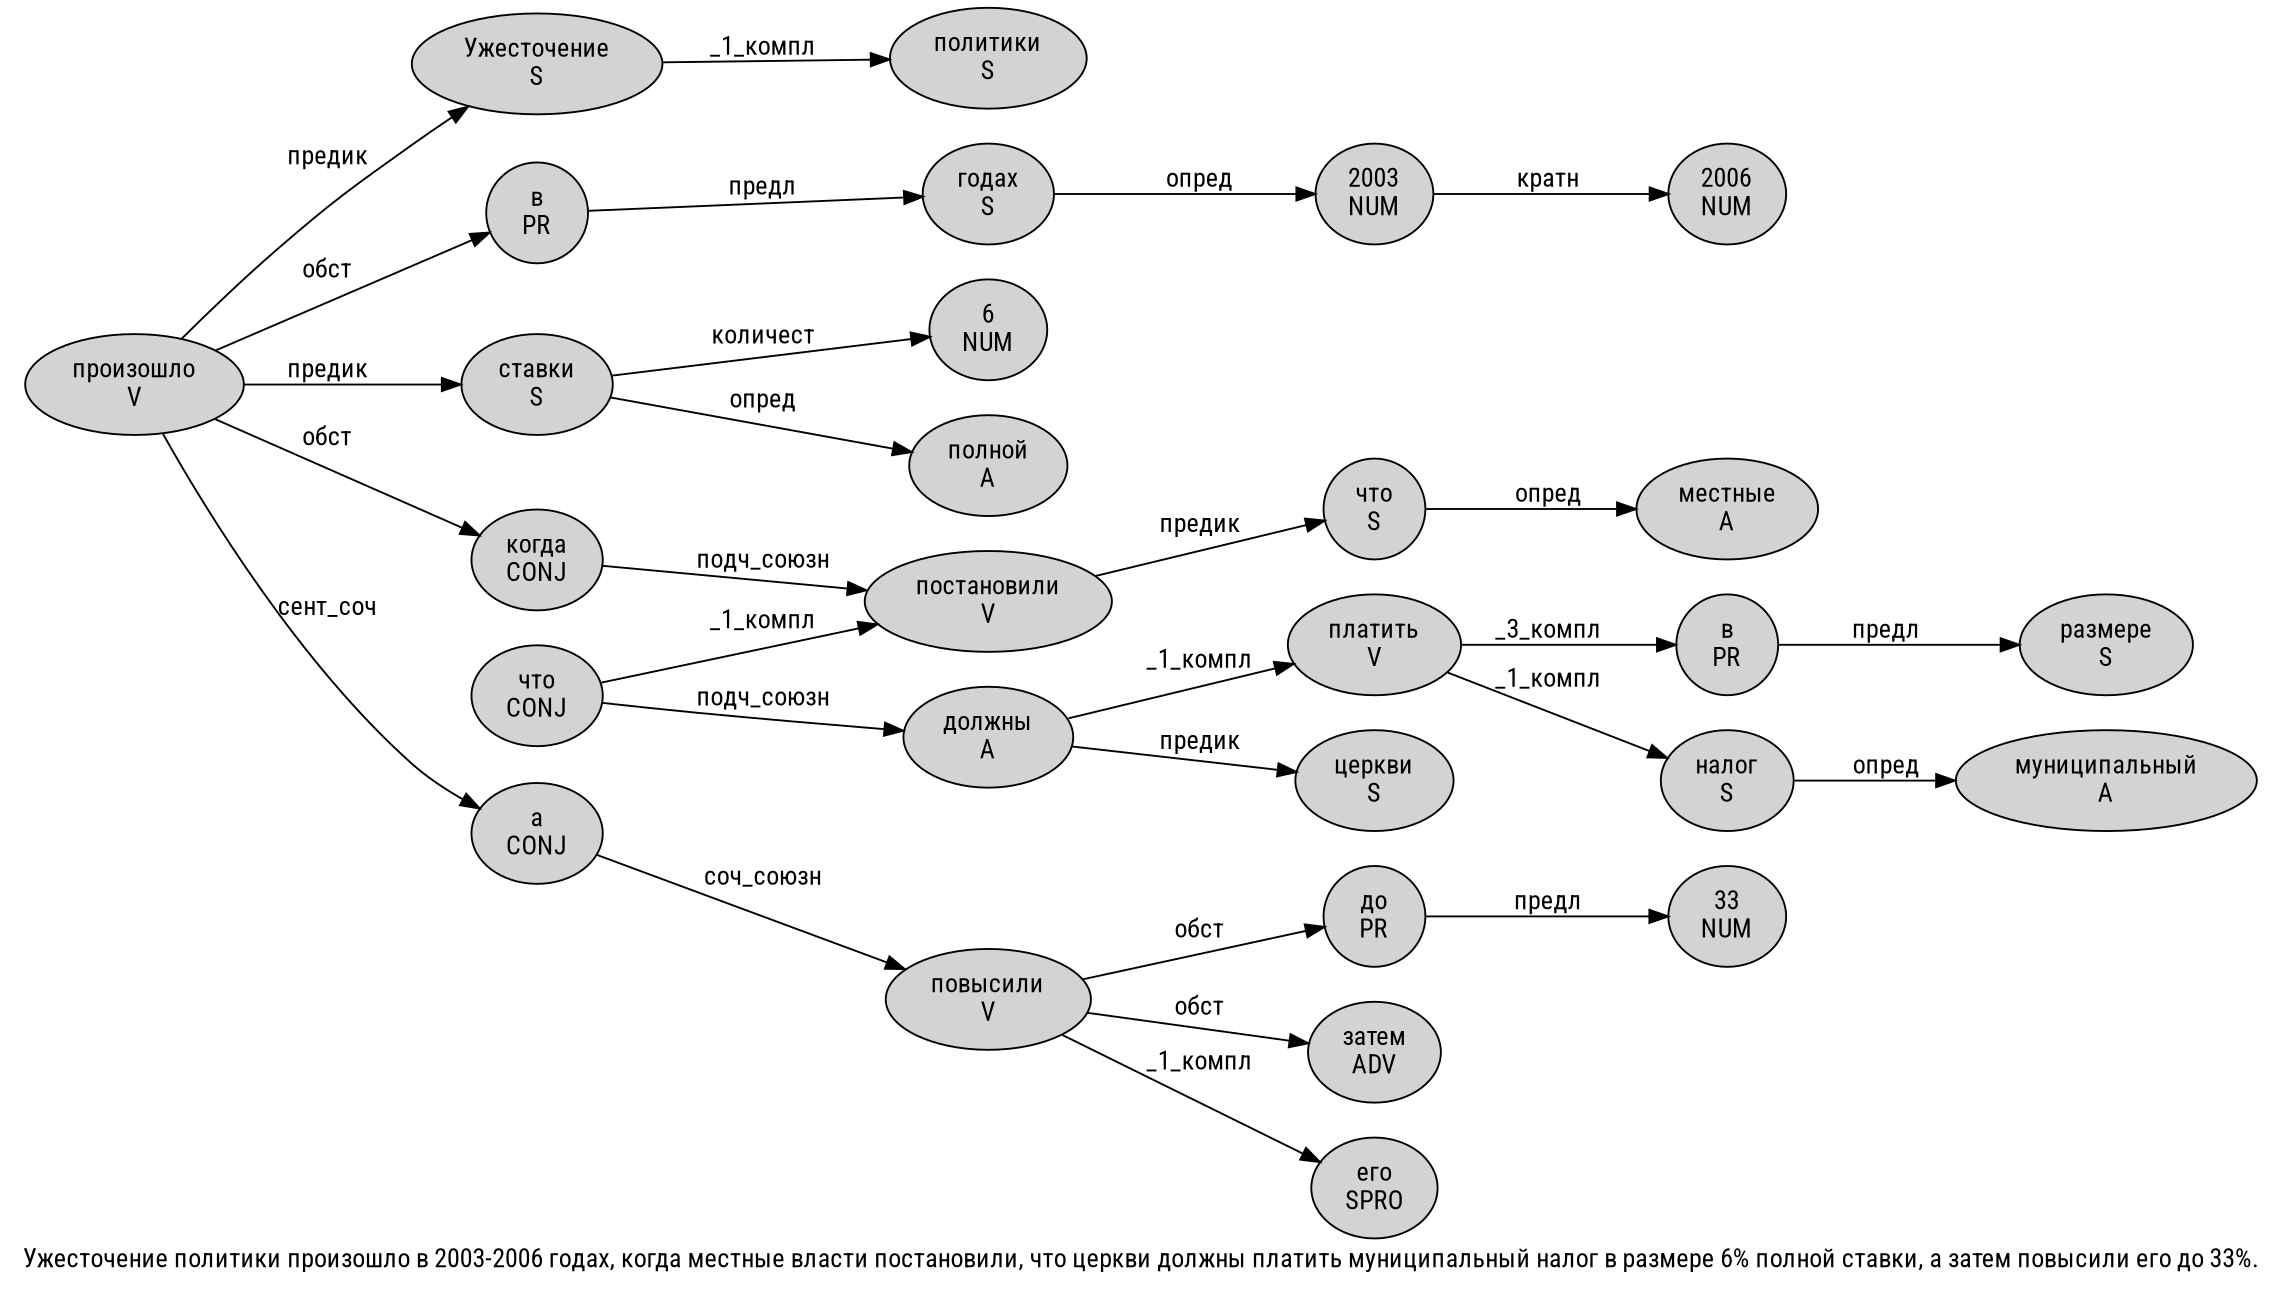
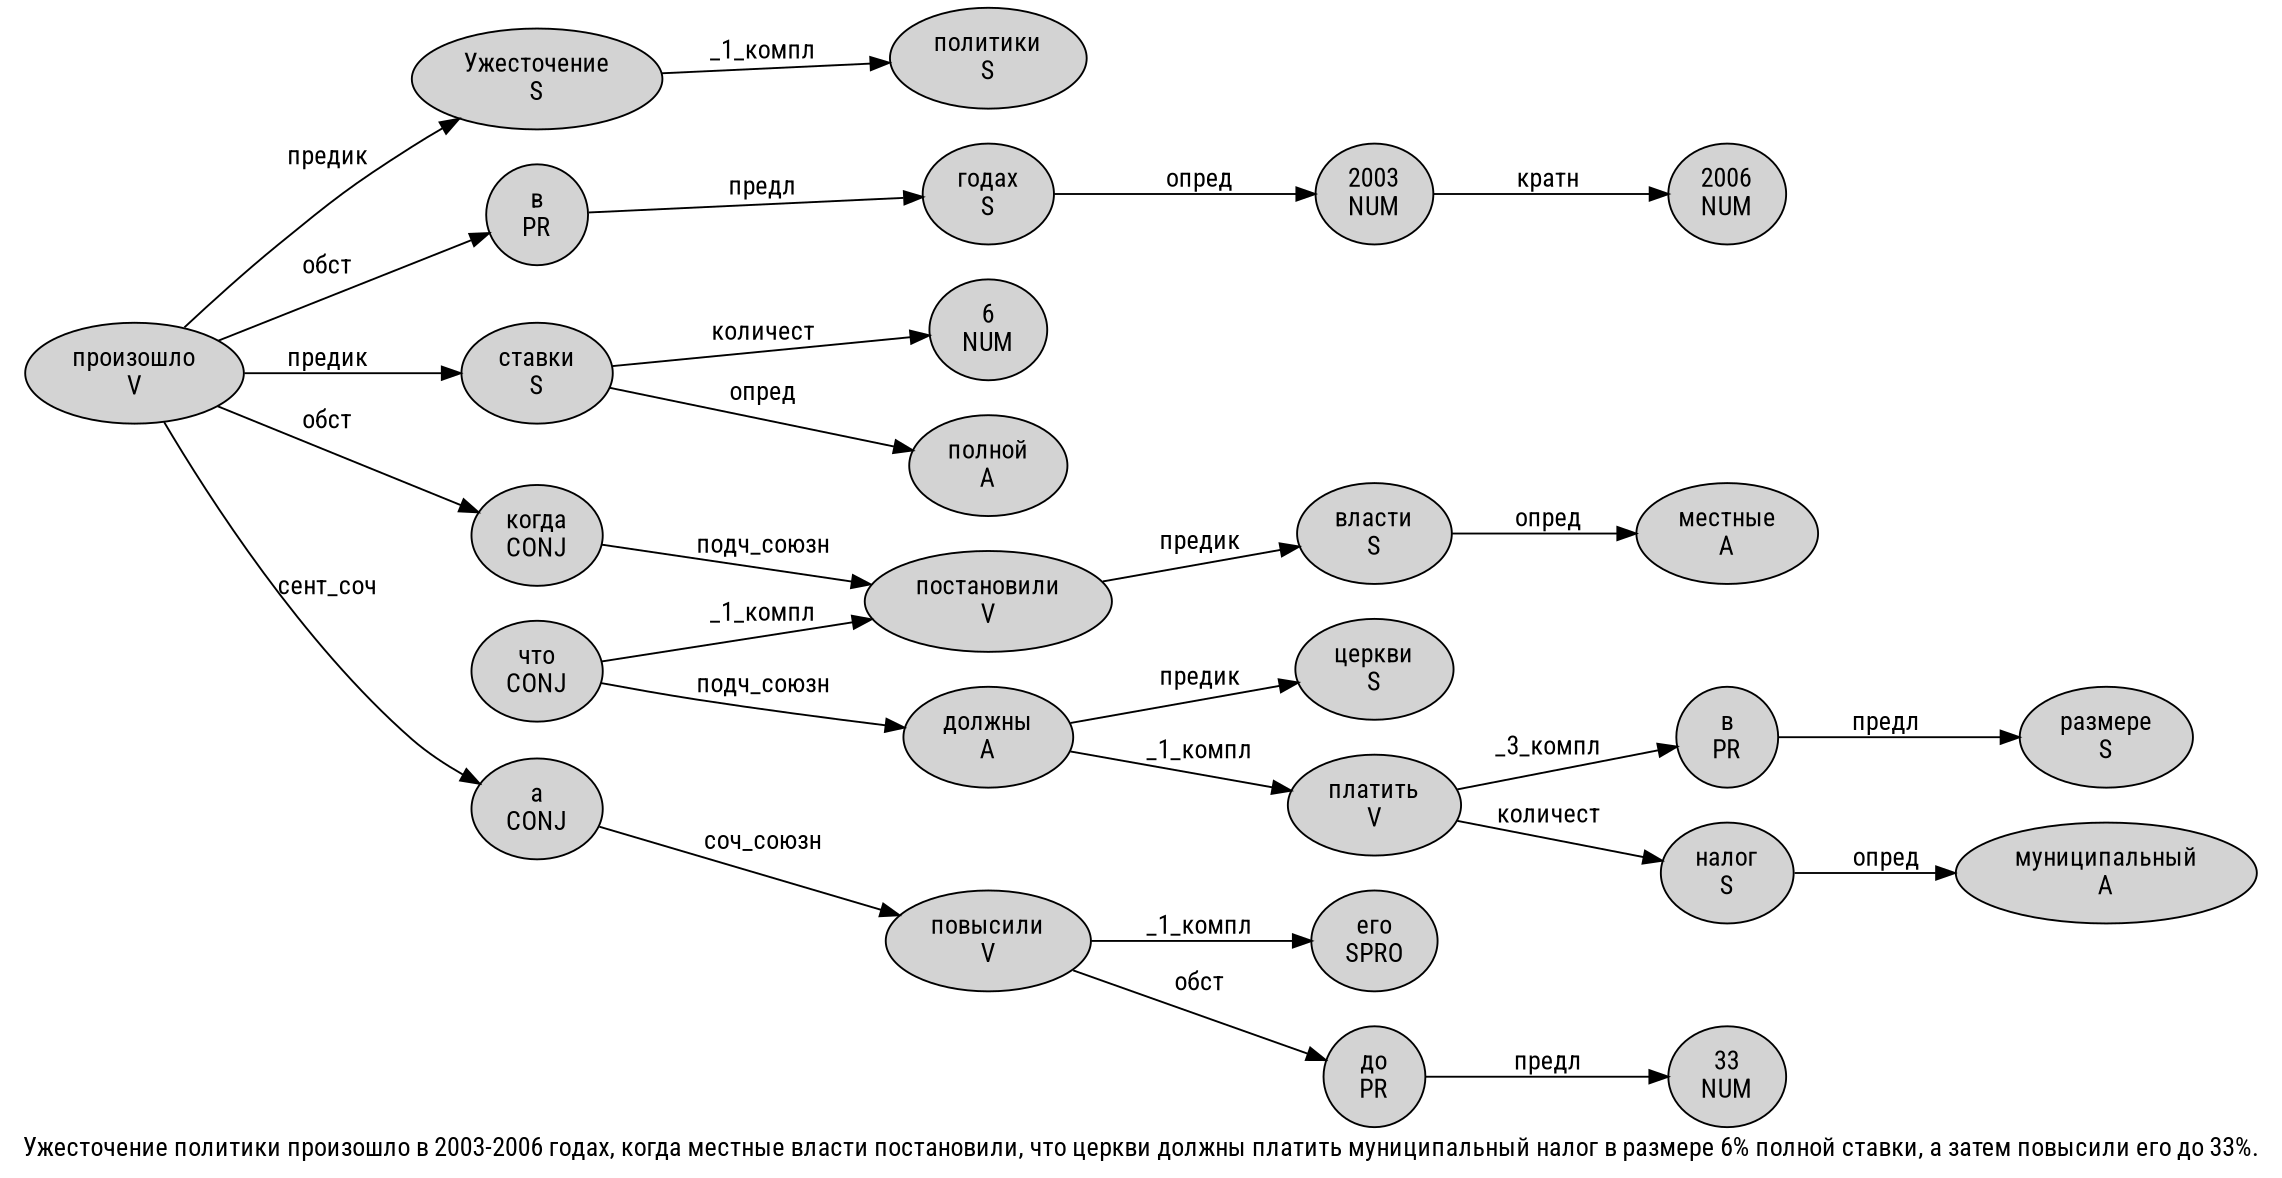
(1374, 509) -> (1374, 534)
(1549, 680) -> (1549, 815)
(1374, 1052) -> none
